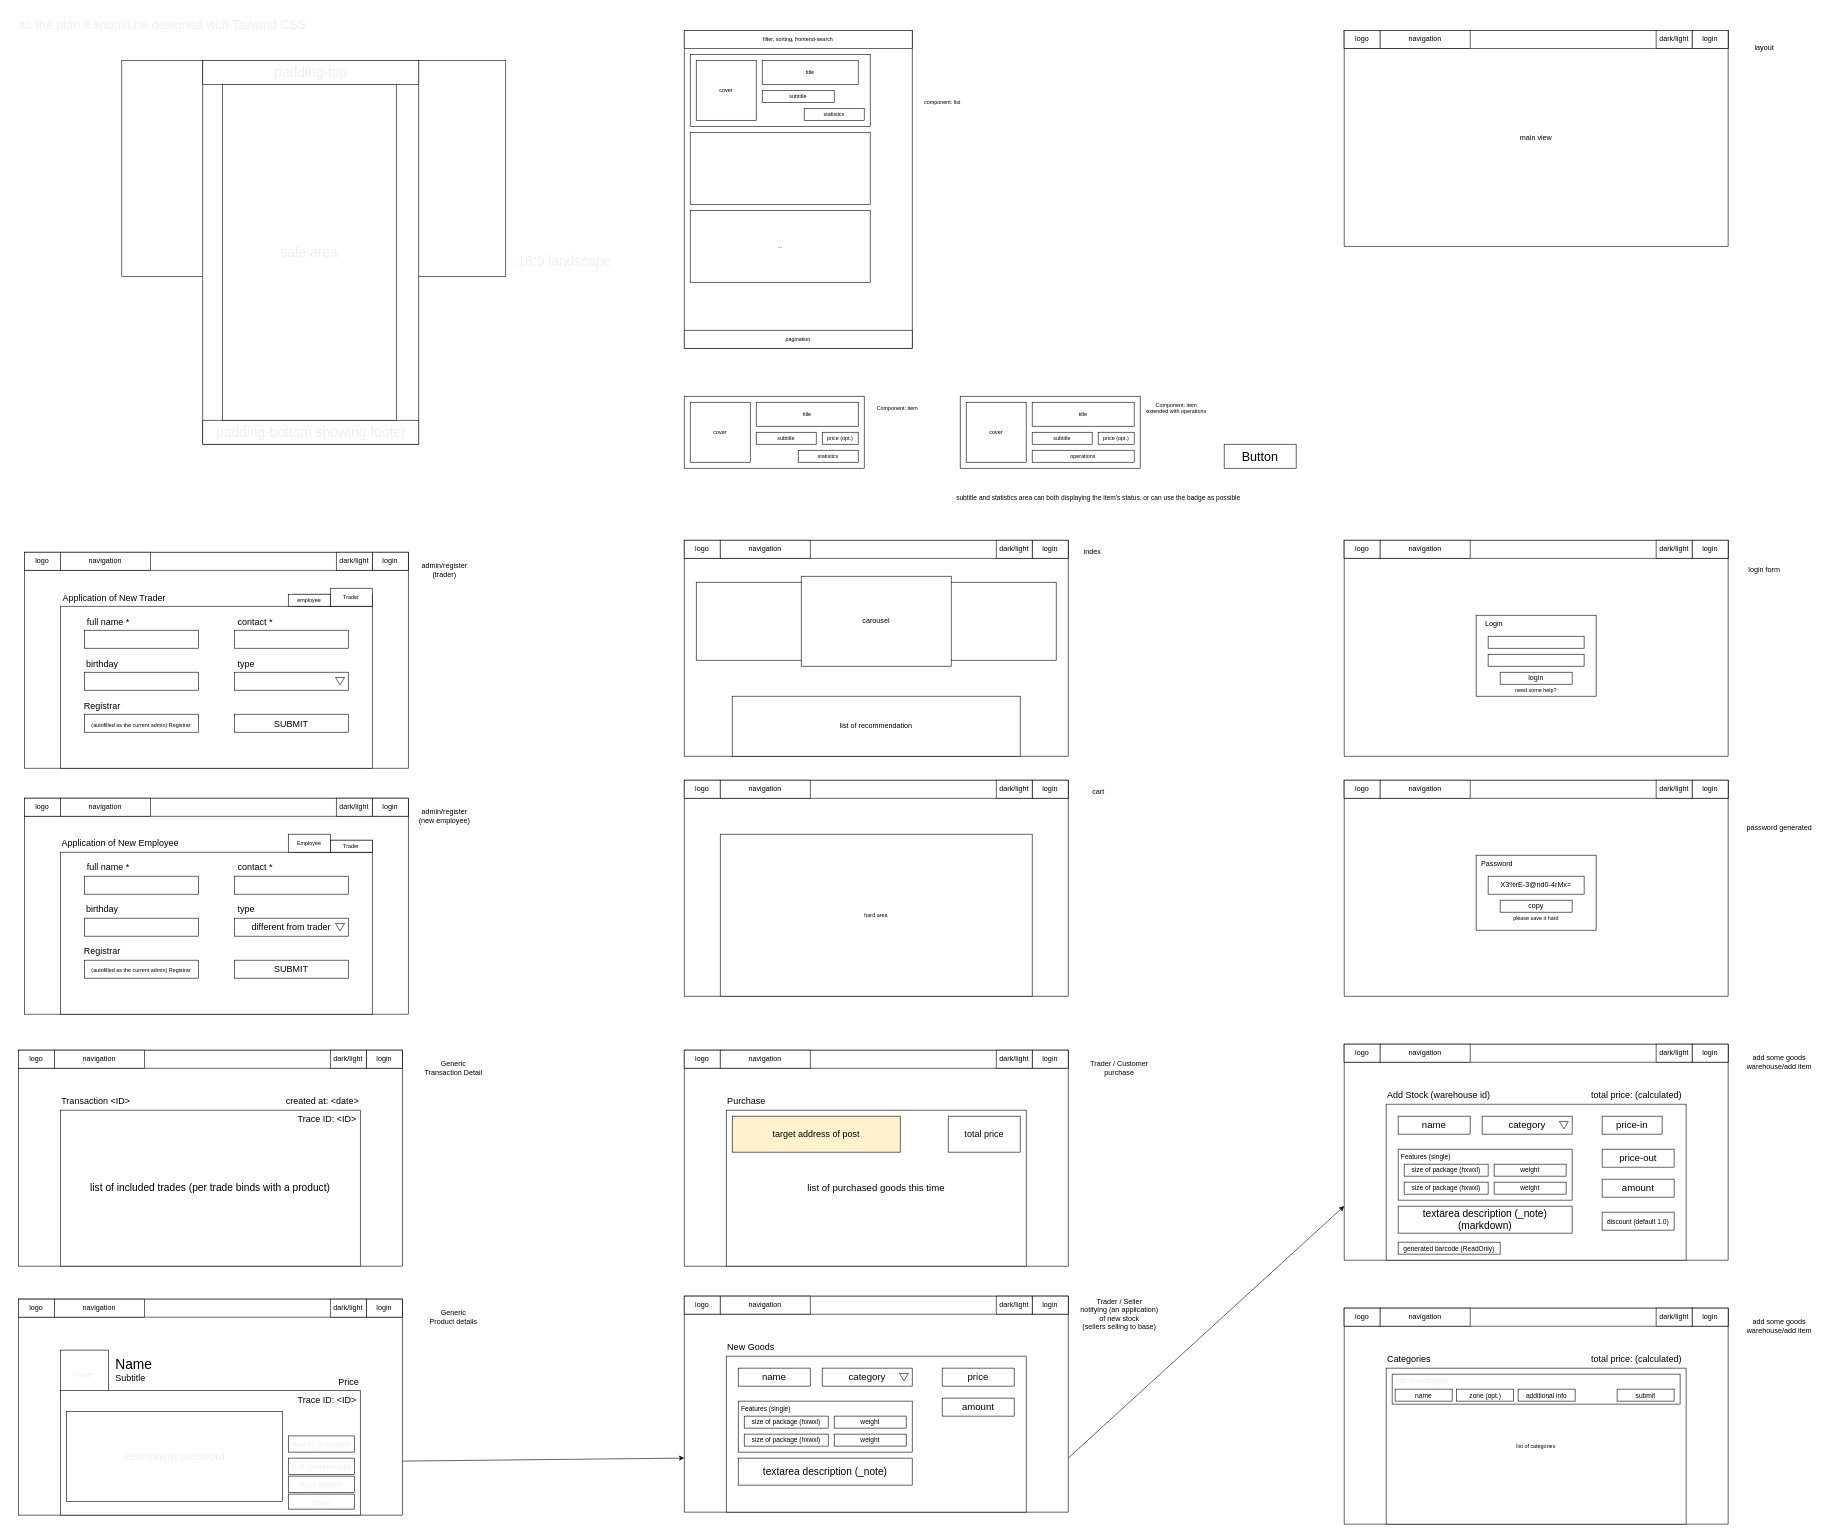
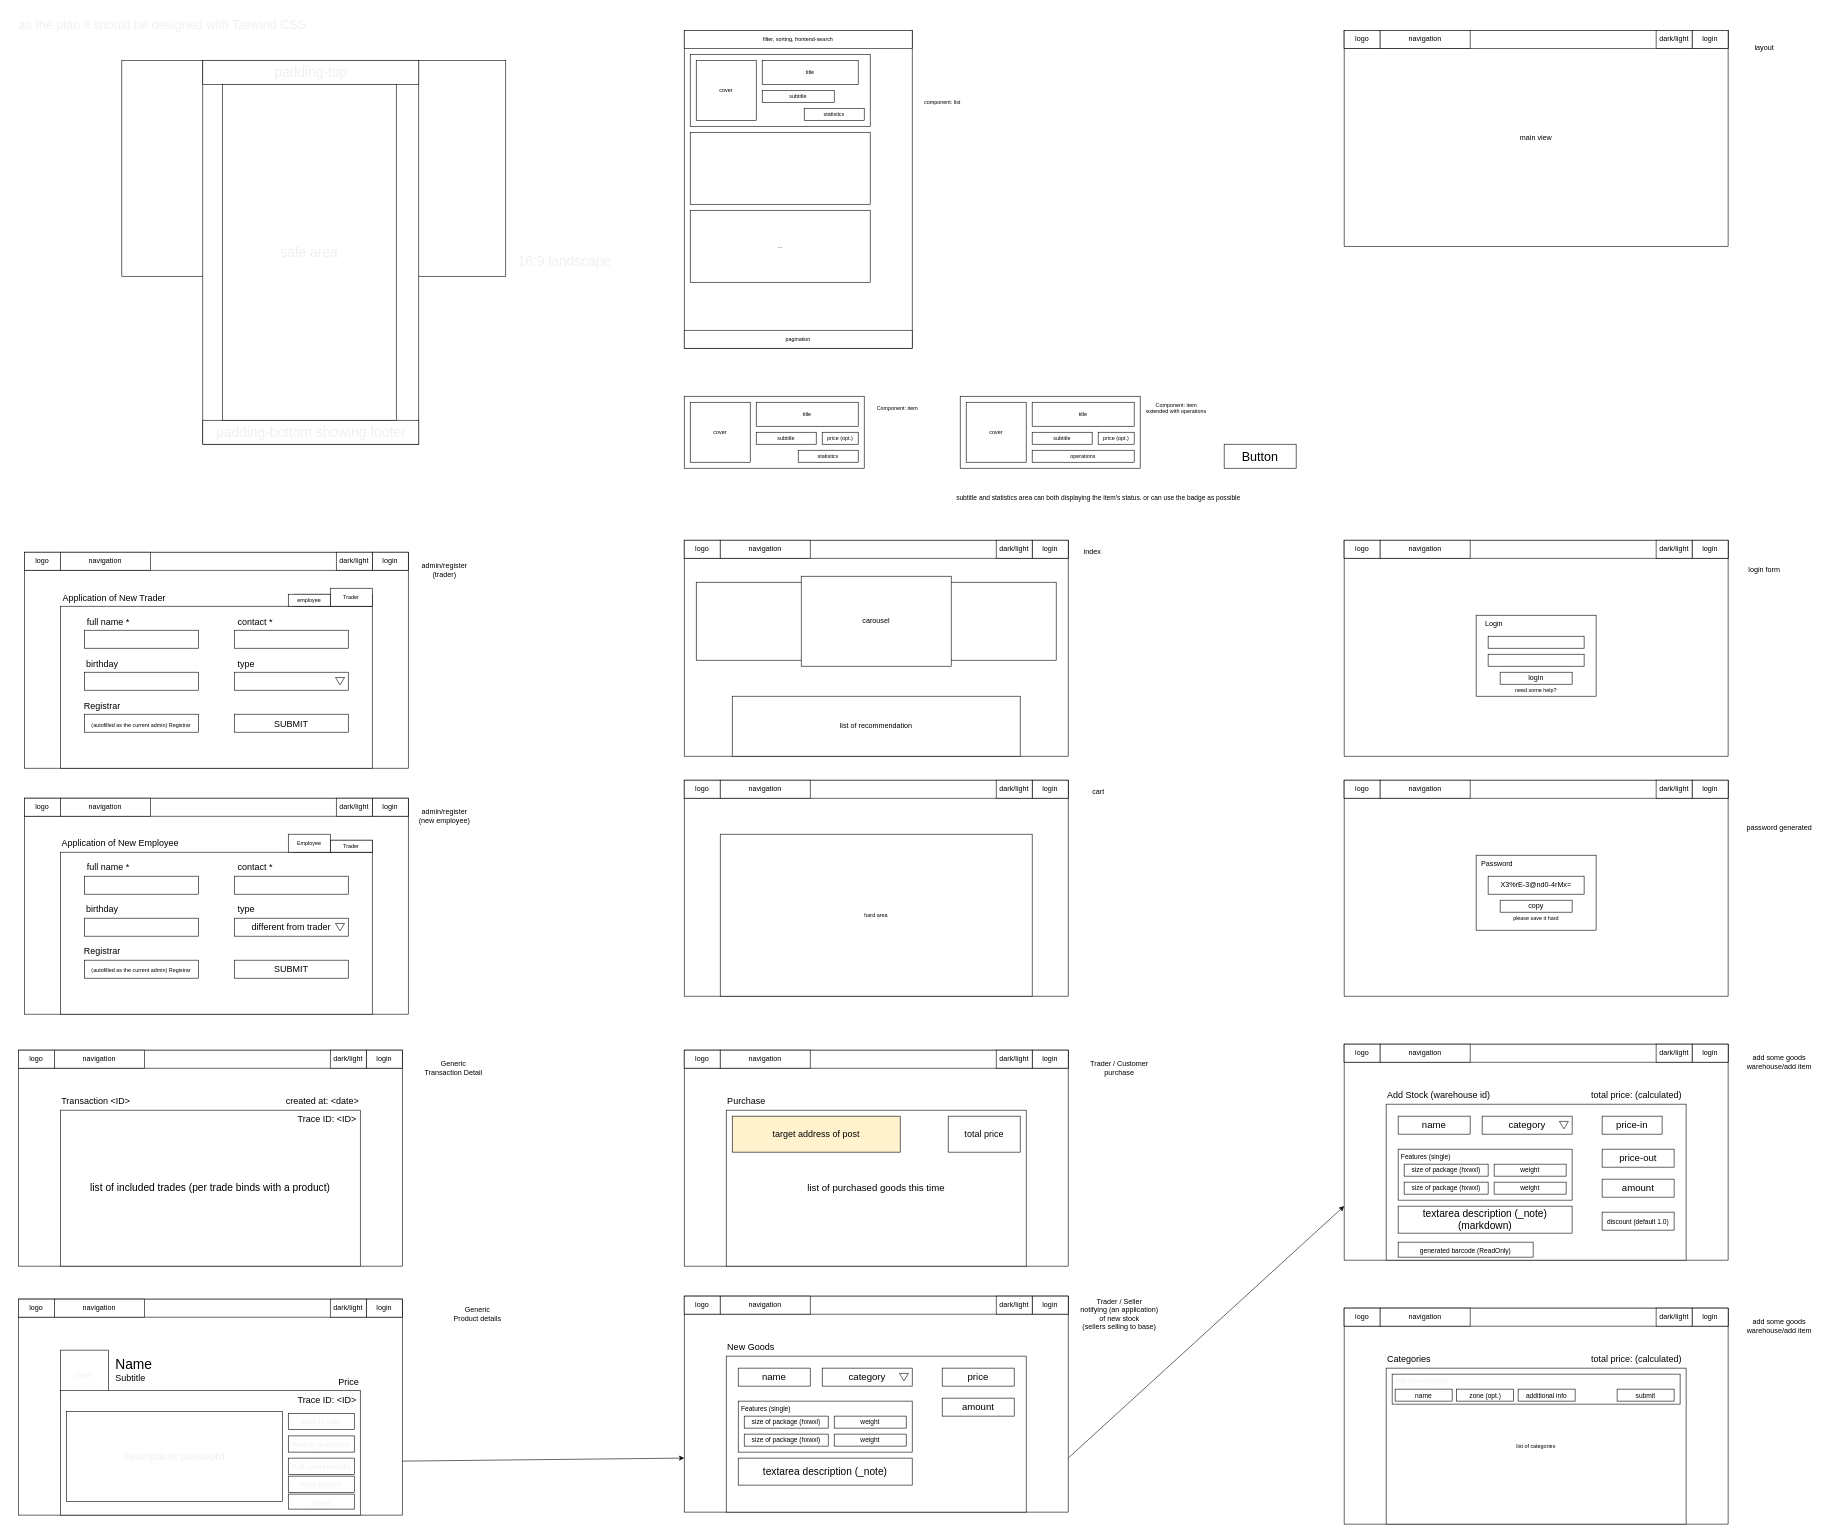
(1449, 1248) -> (1466, 1250)
(453, 1317) -> (477, 1314)
none -> (321, 1422)
